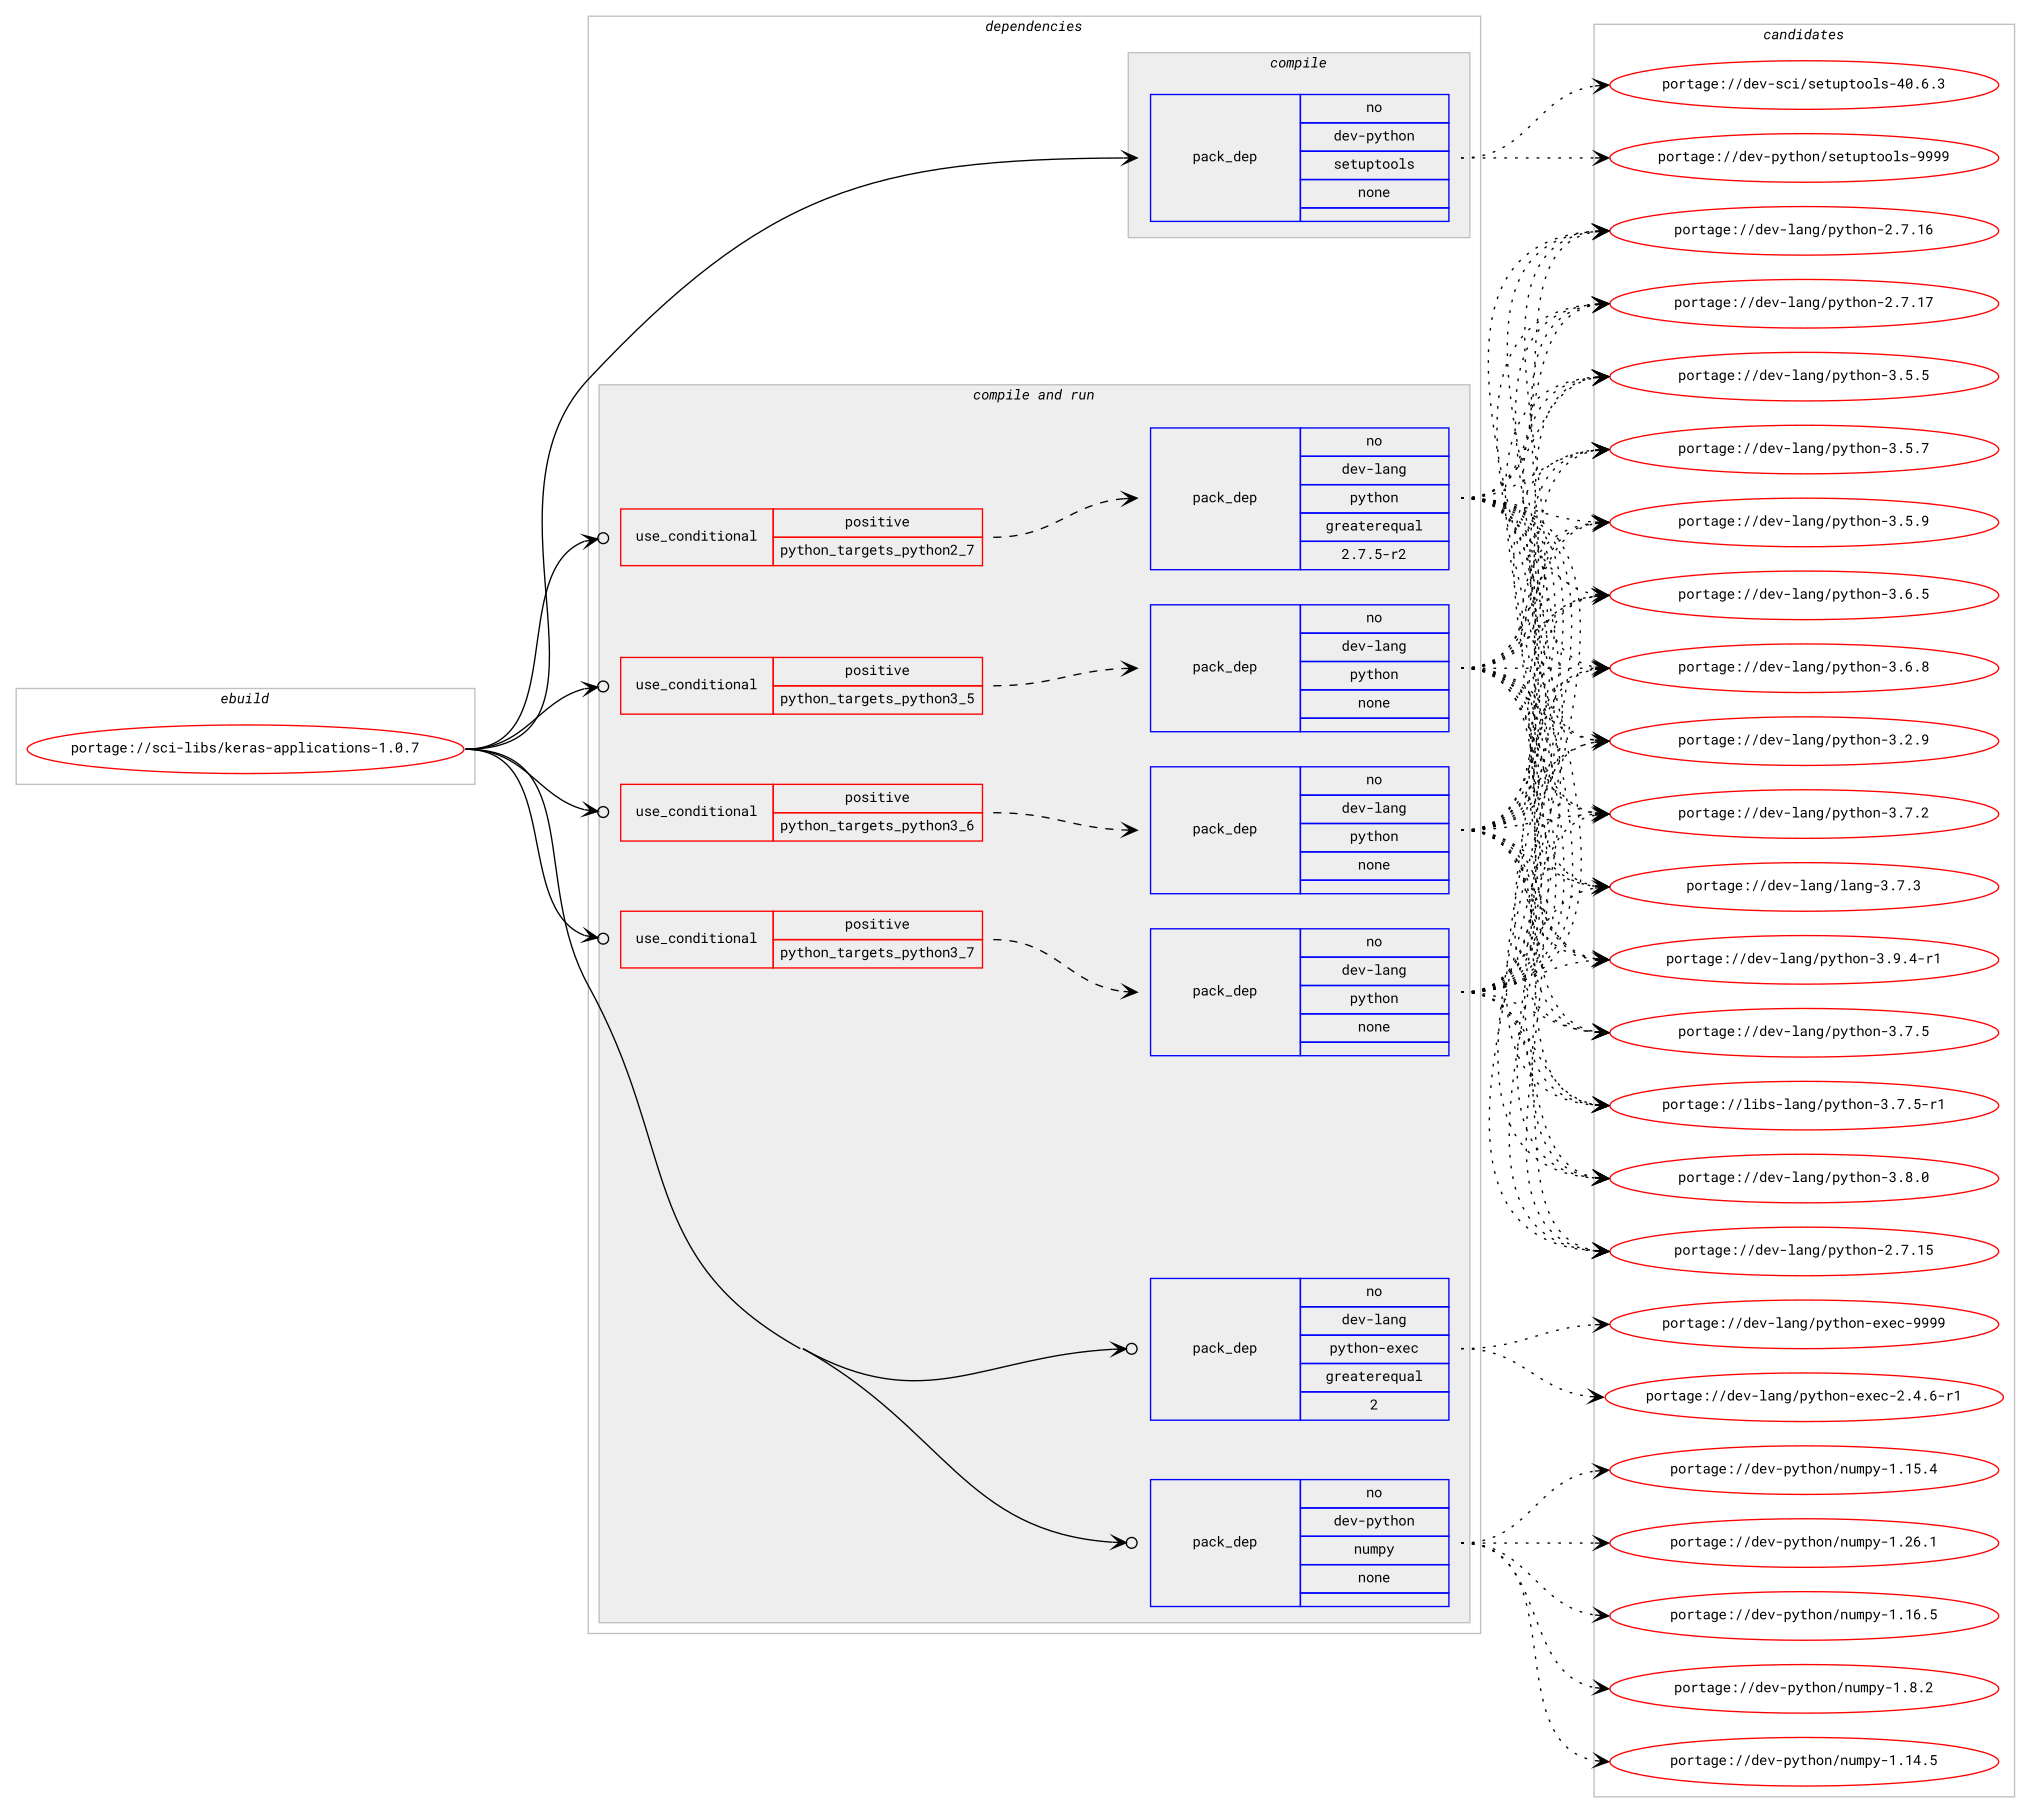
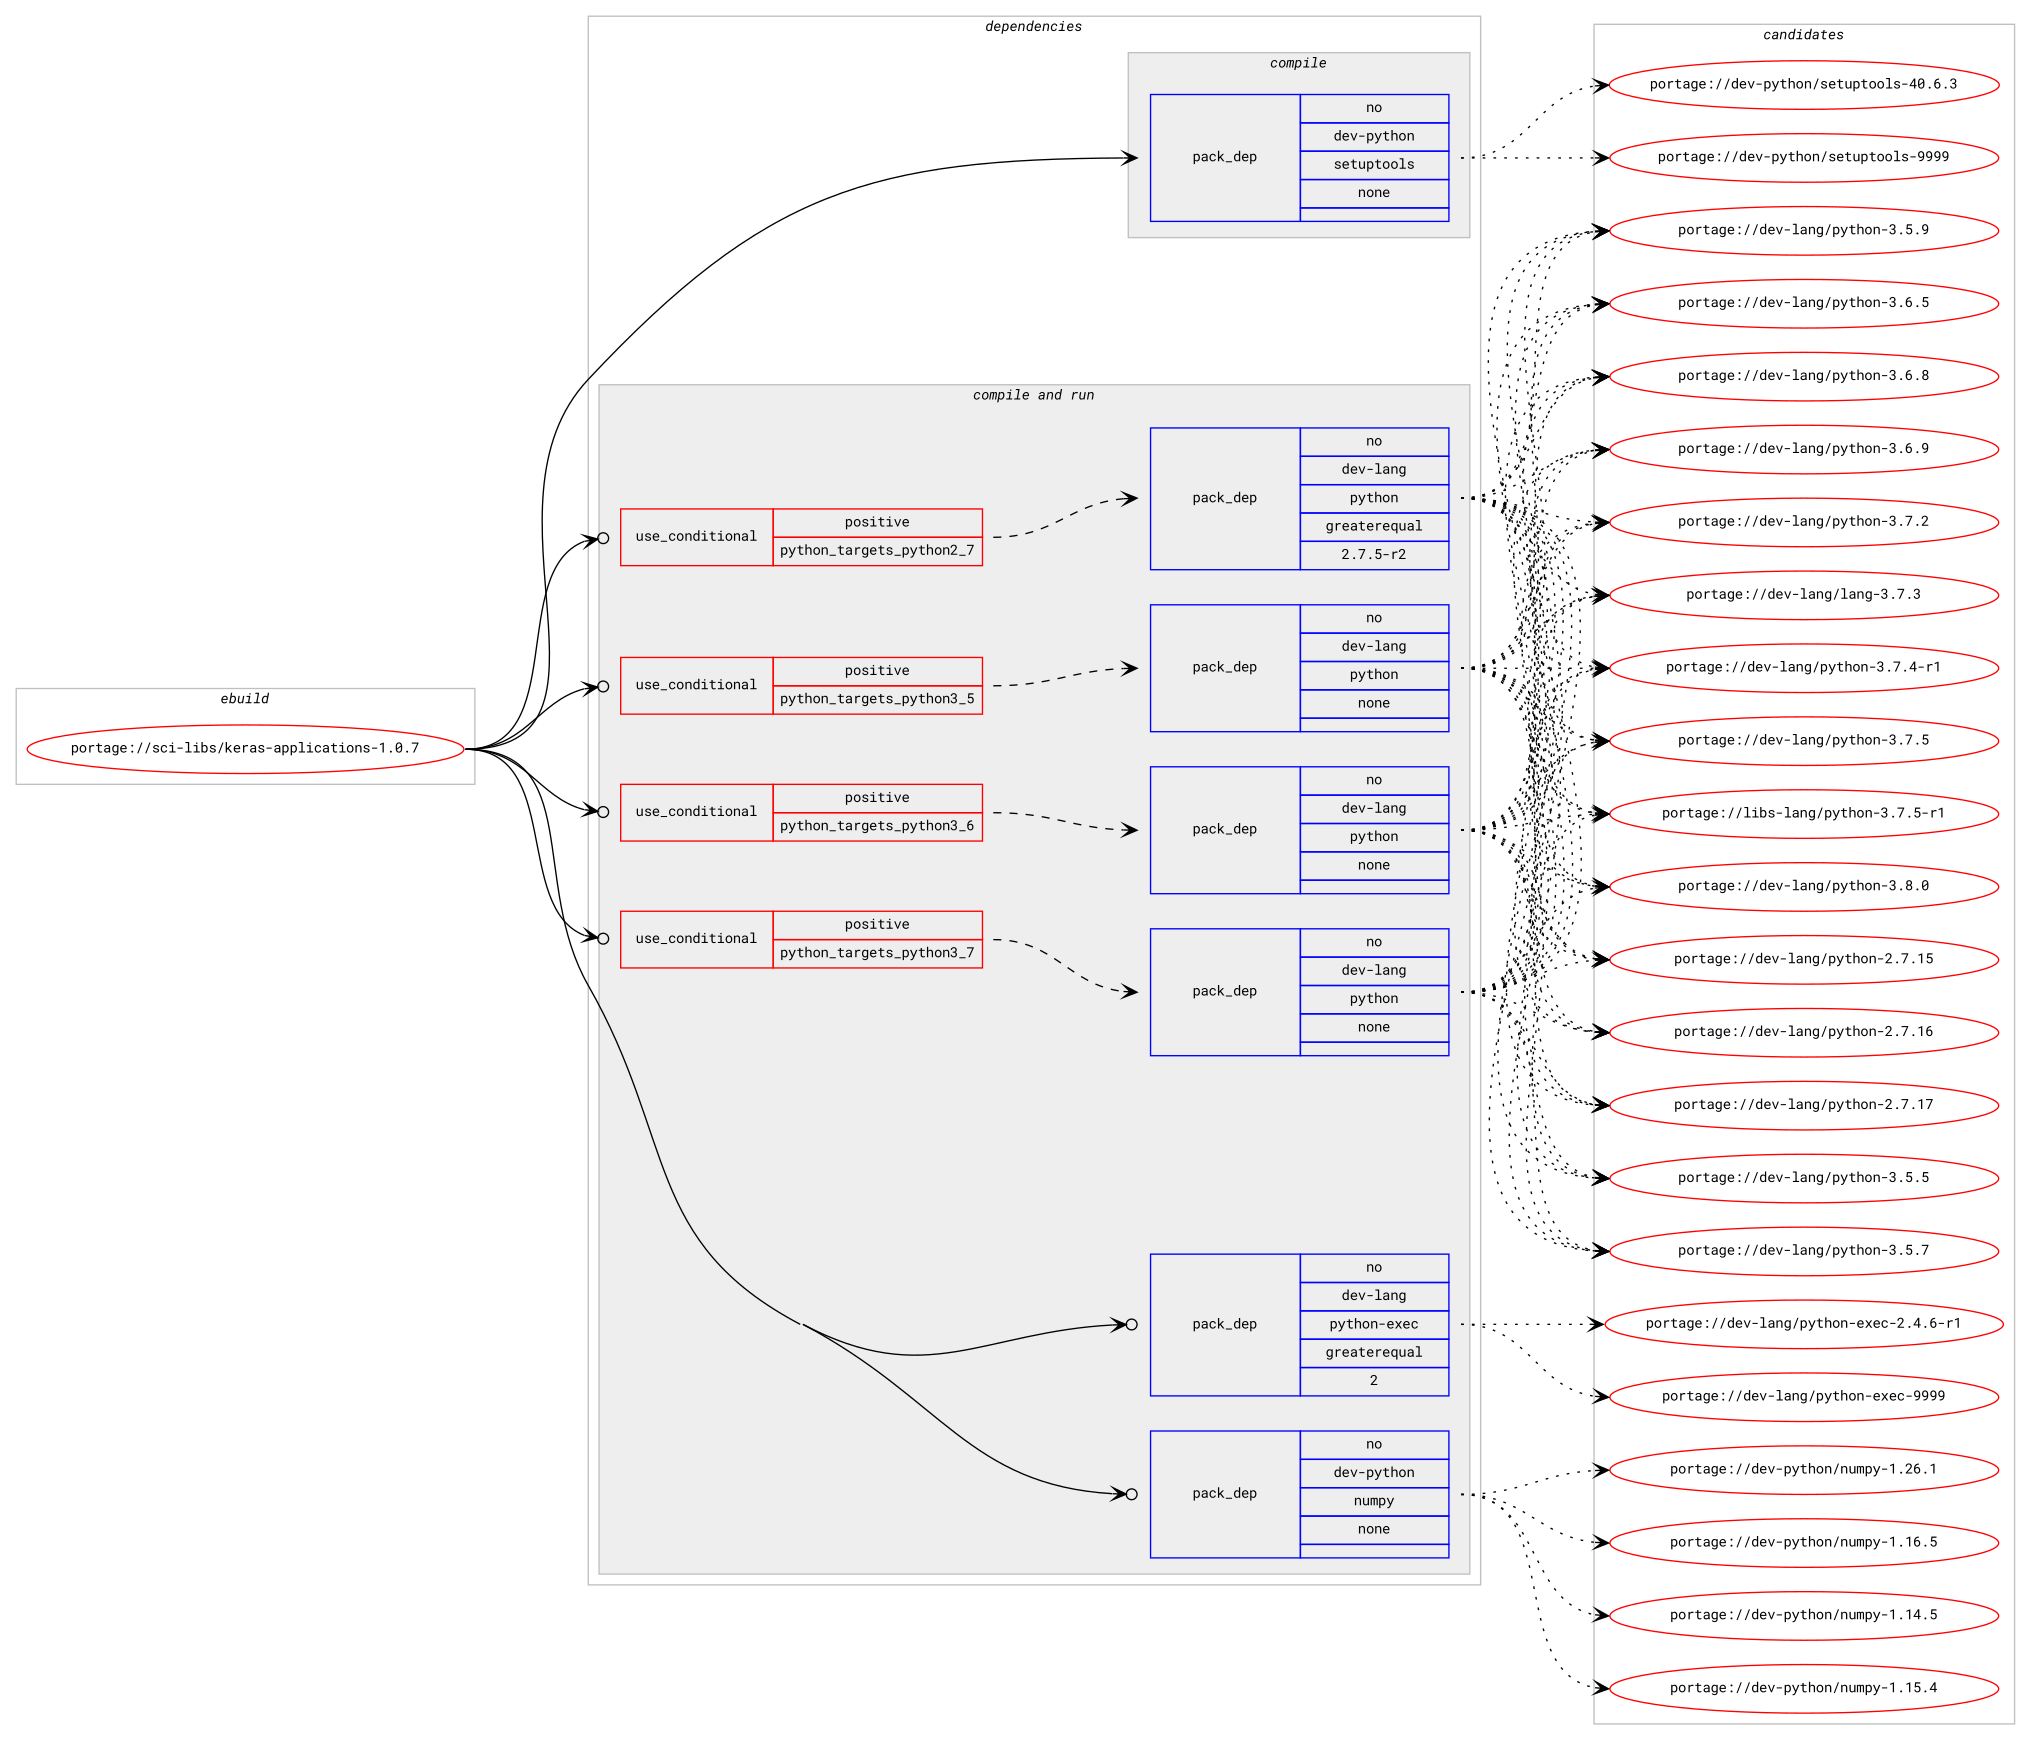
(1804, 85) -> (1804, 85)
(1804, 741) -> (1804, 450)
(1804, 960) -> (1804, 668)
(1804, 1689) -> none
